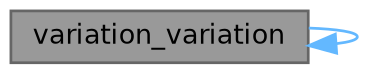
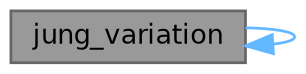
(160, 37) -> (128, 37)
